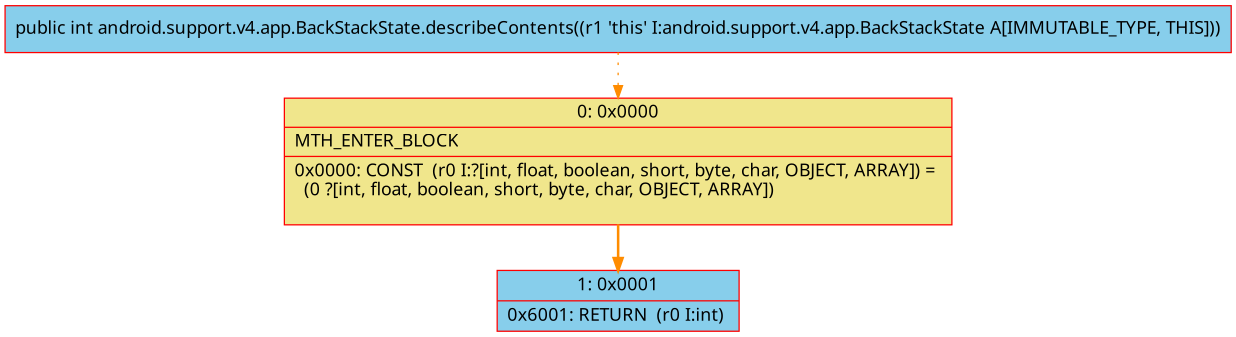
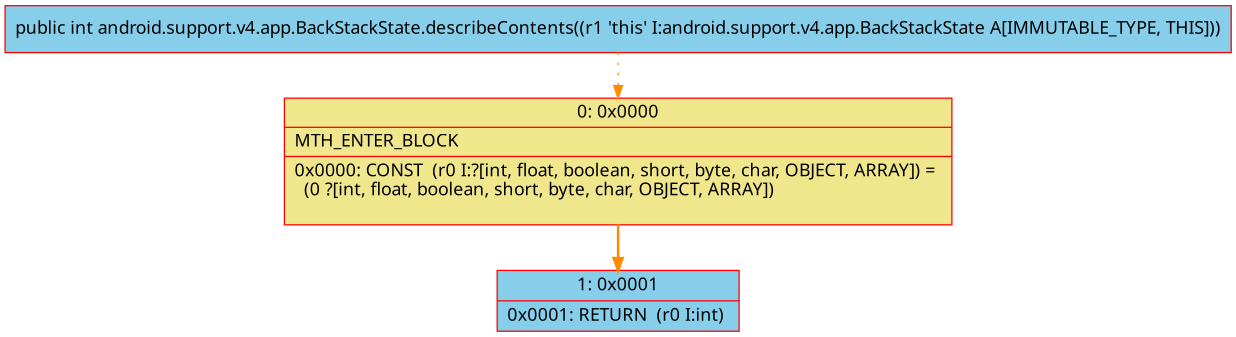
(618, 315) -> (618, 315)
